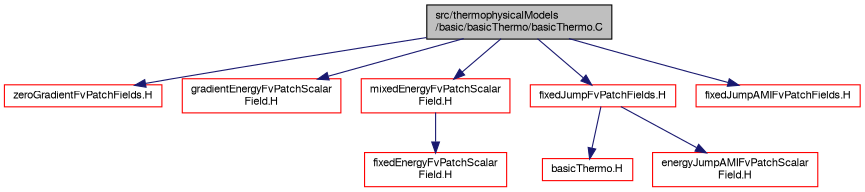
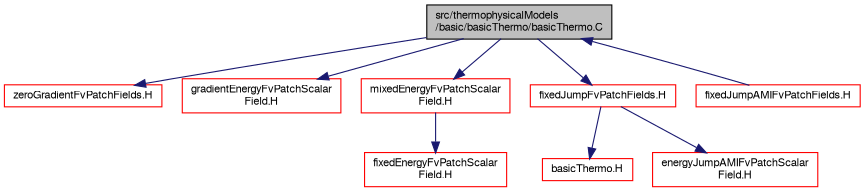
(648, 61) -> (671, 63)
